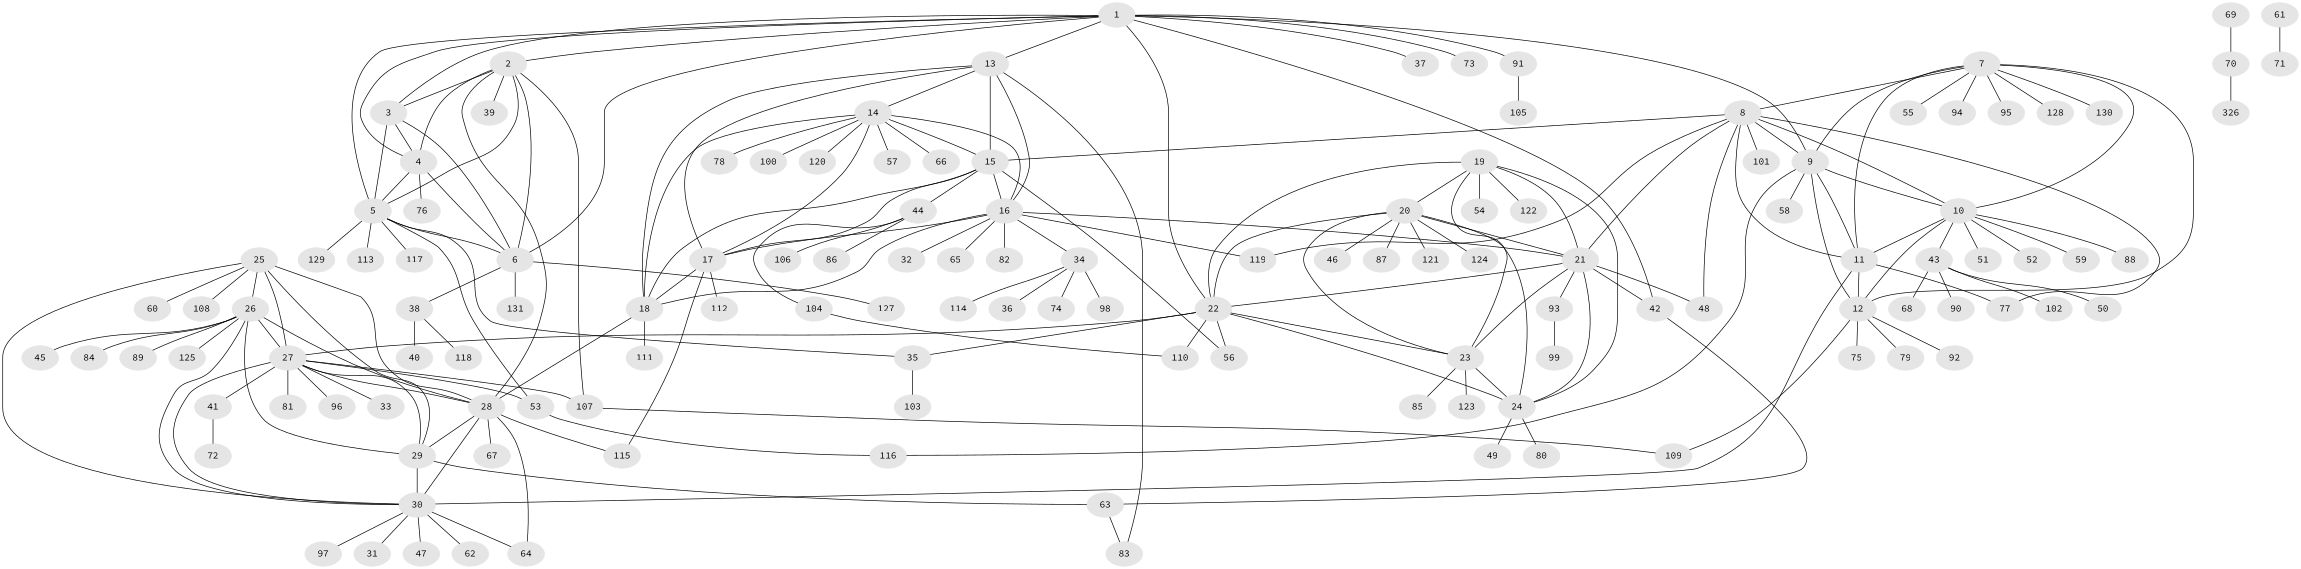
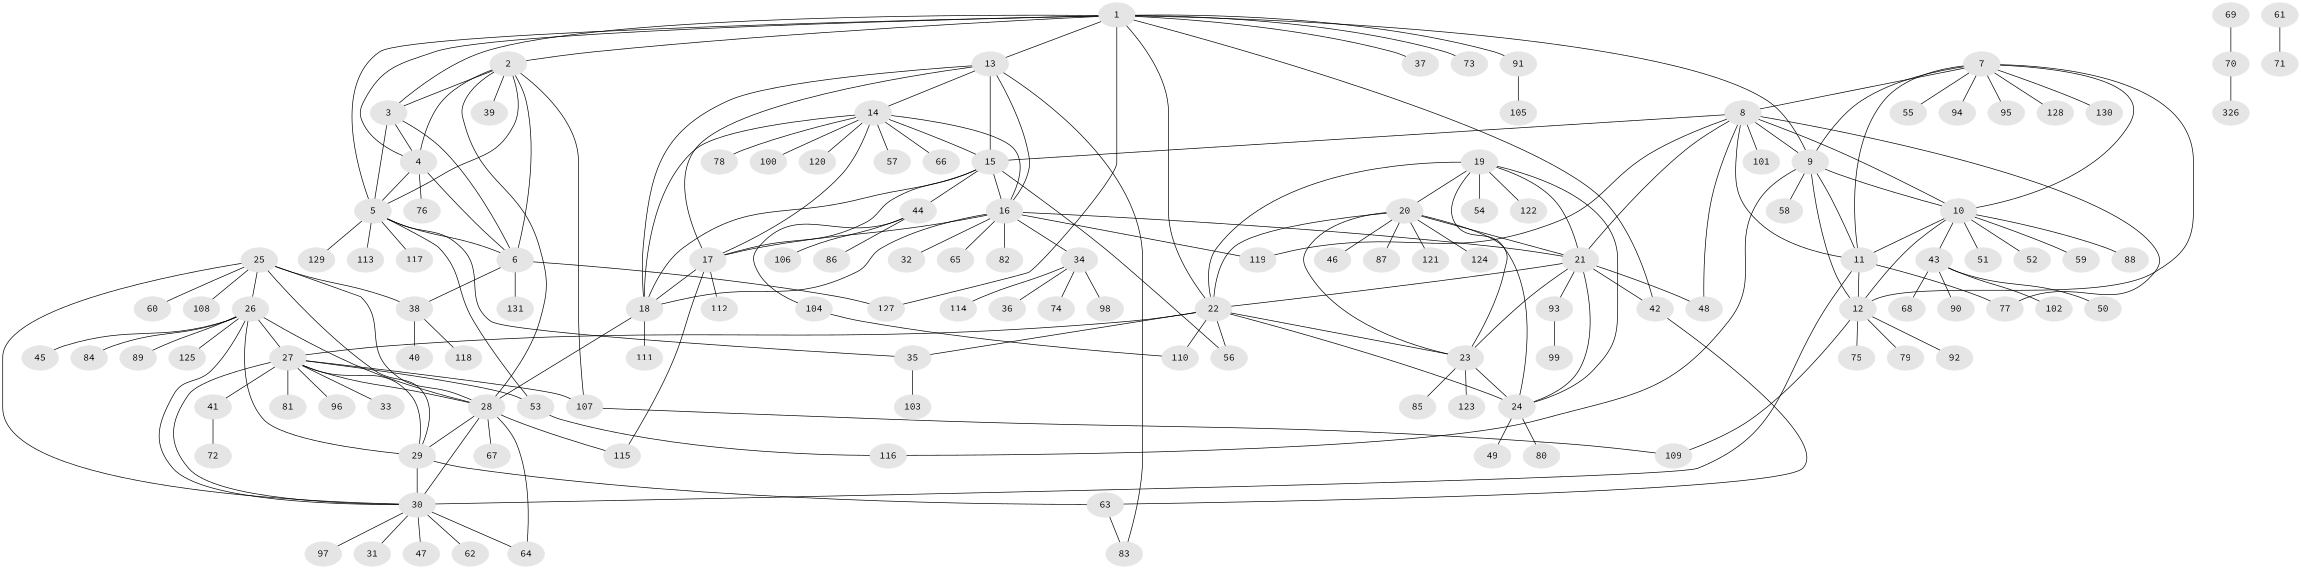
(760, 58) -> (1085, 211)
(278, 308) -> (337, 284)
